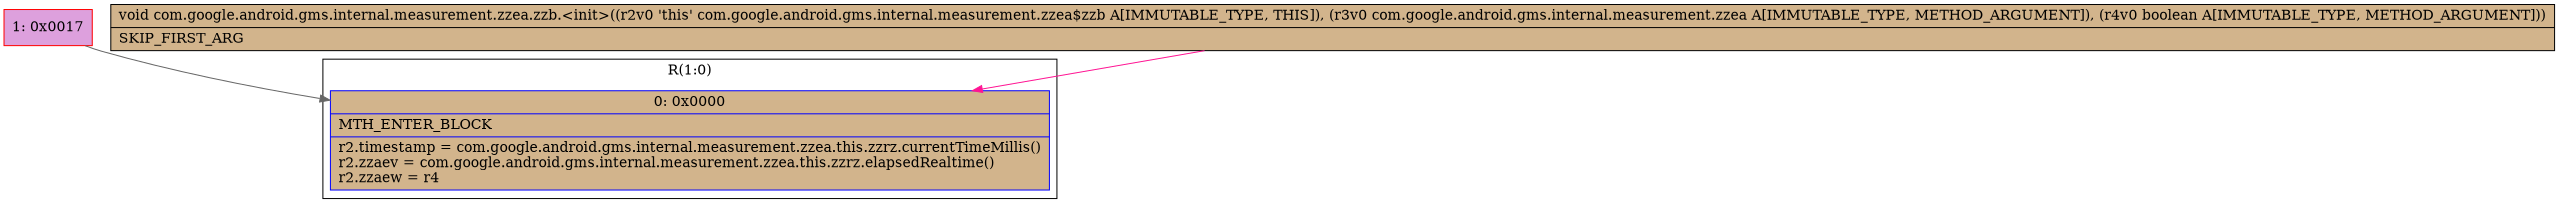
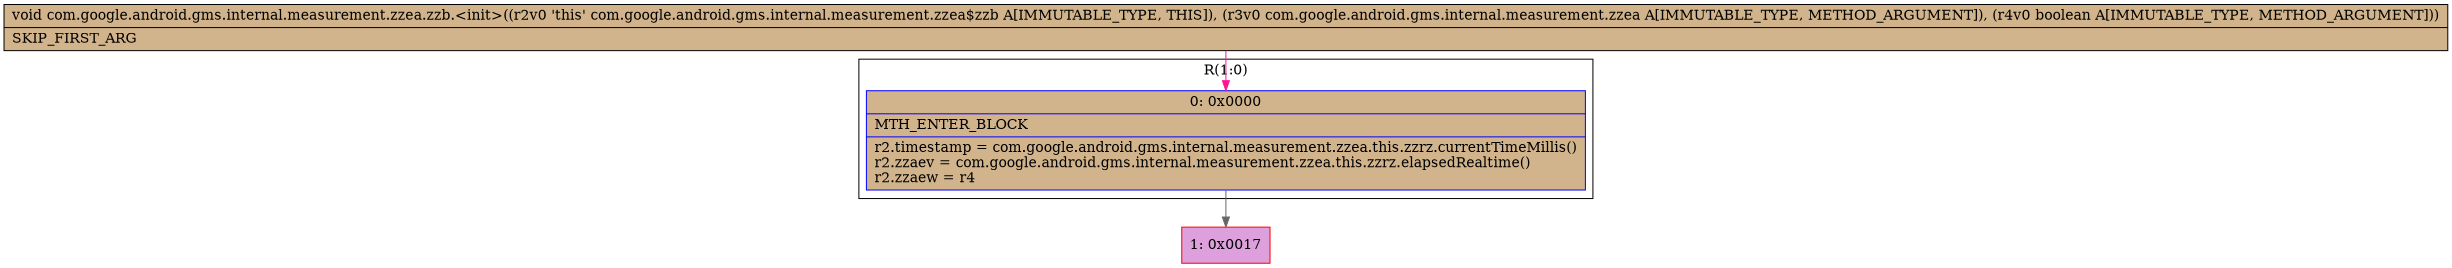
(202, 76) -> (1226, 205)
